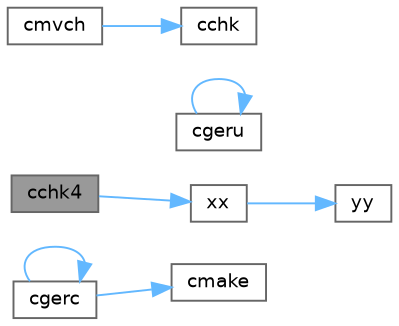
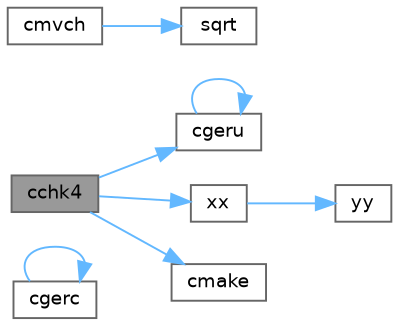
(219, 26) -> (219, 26)
none -> (129, 166)
(124, 292) -> (128, 233)
